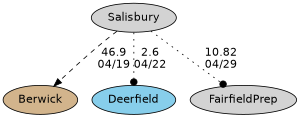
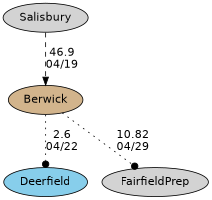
(134, 56) -> (46, 138)
(186, 57) -> (97, 139)
